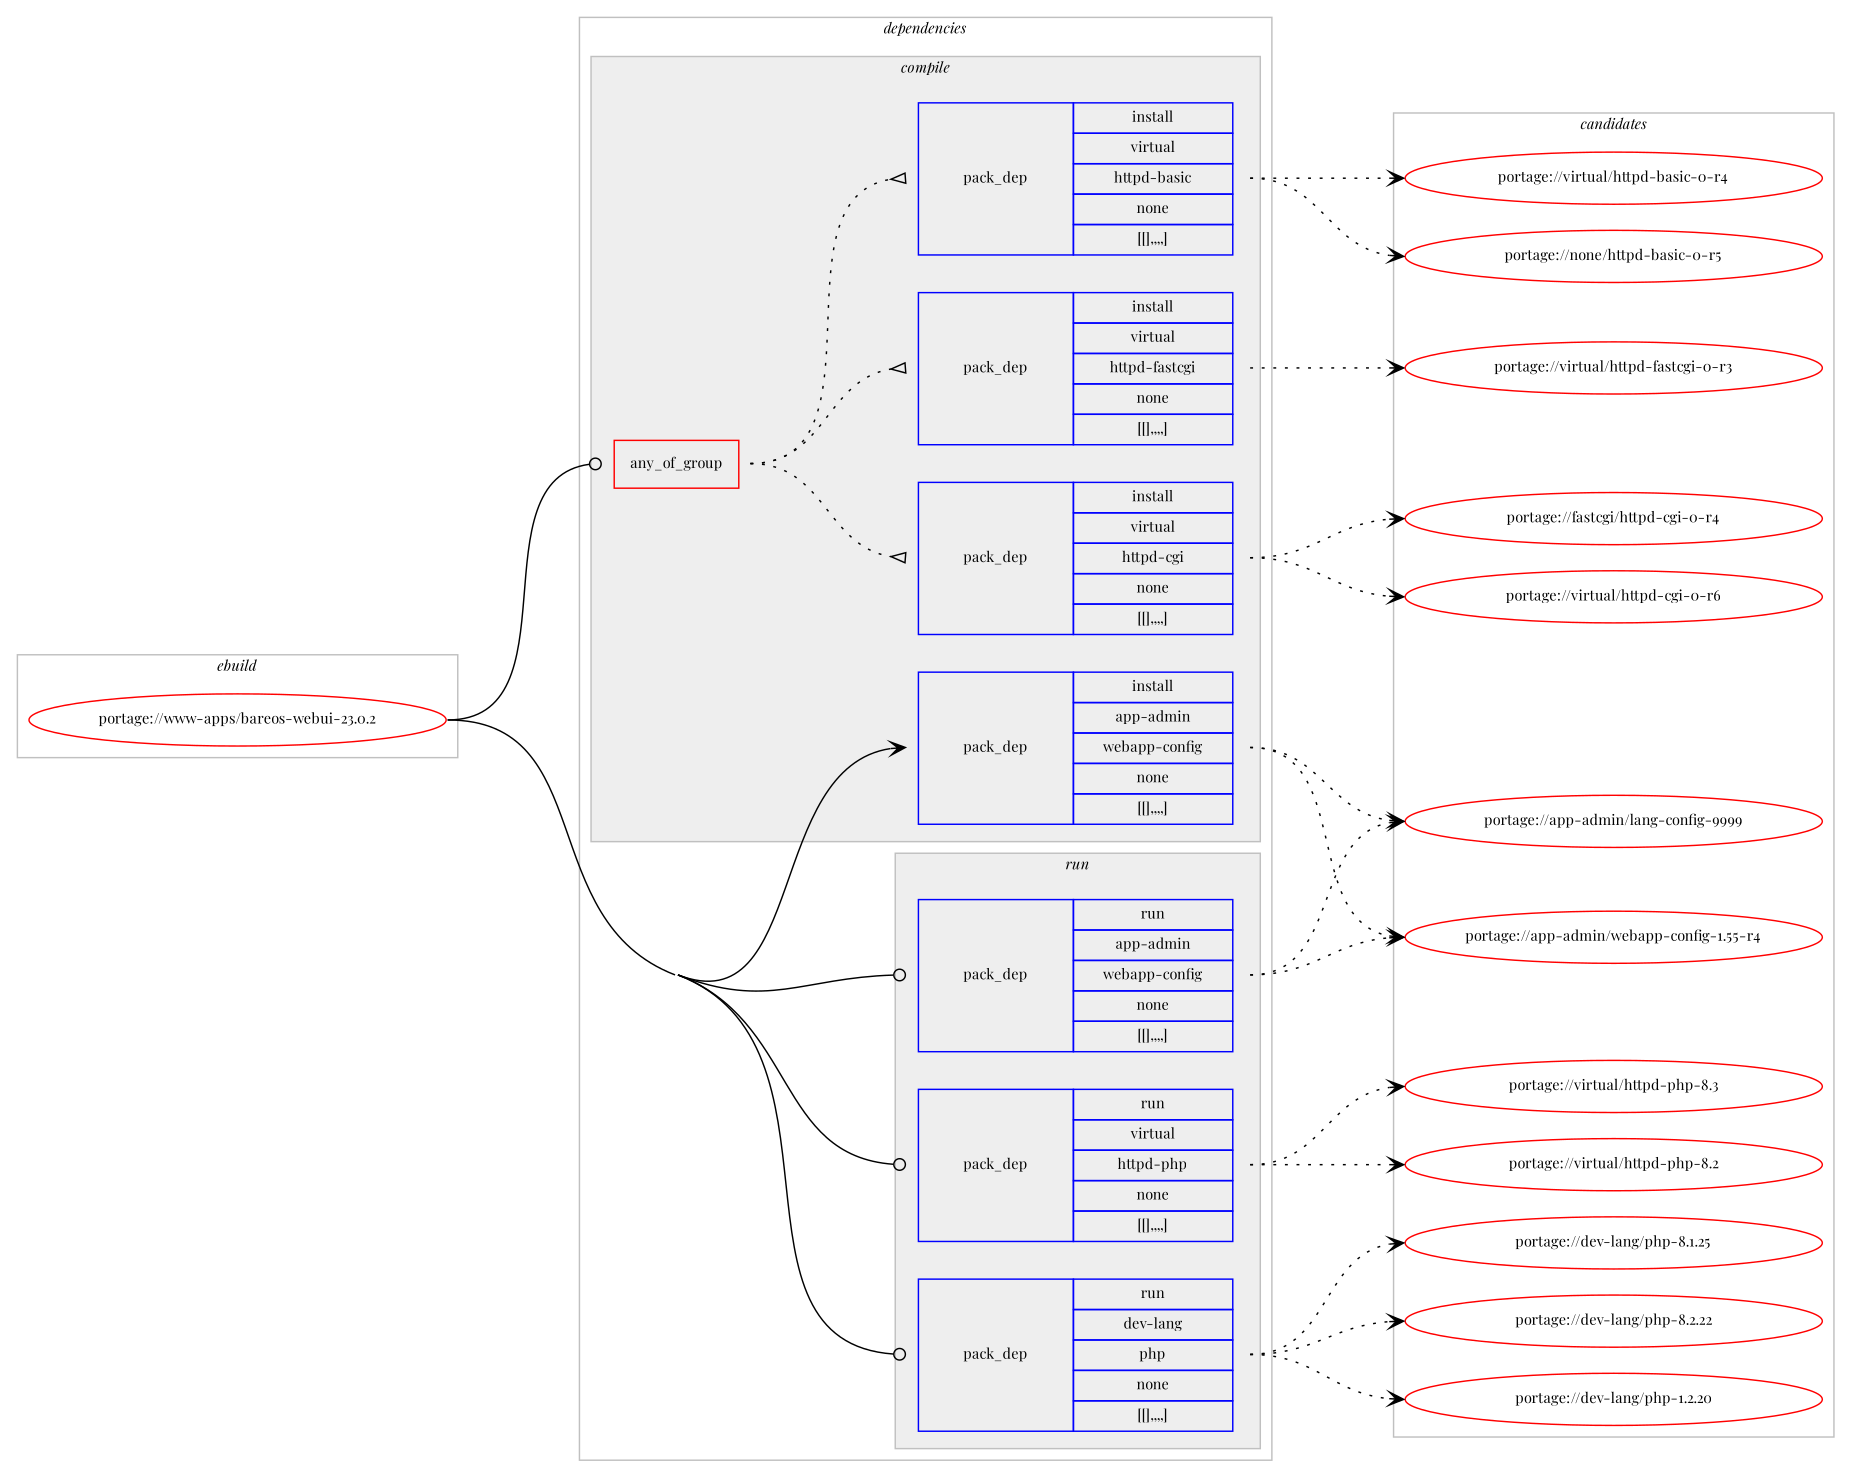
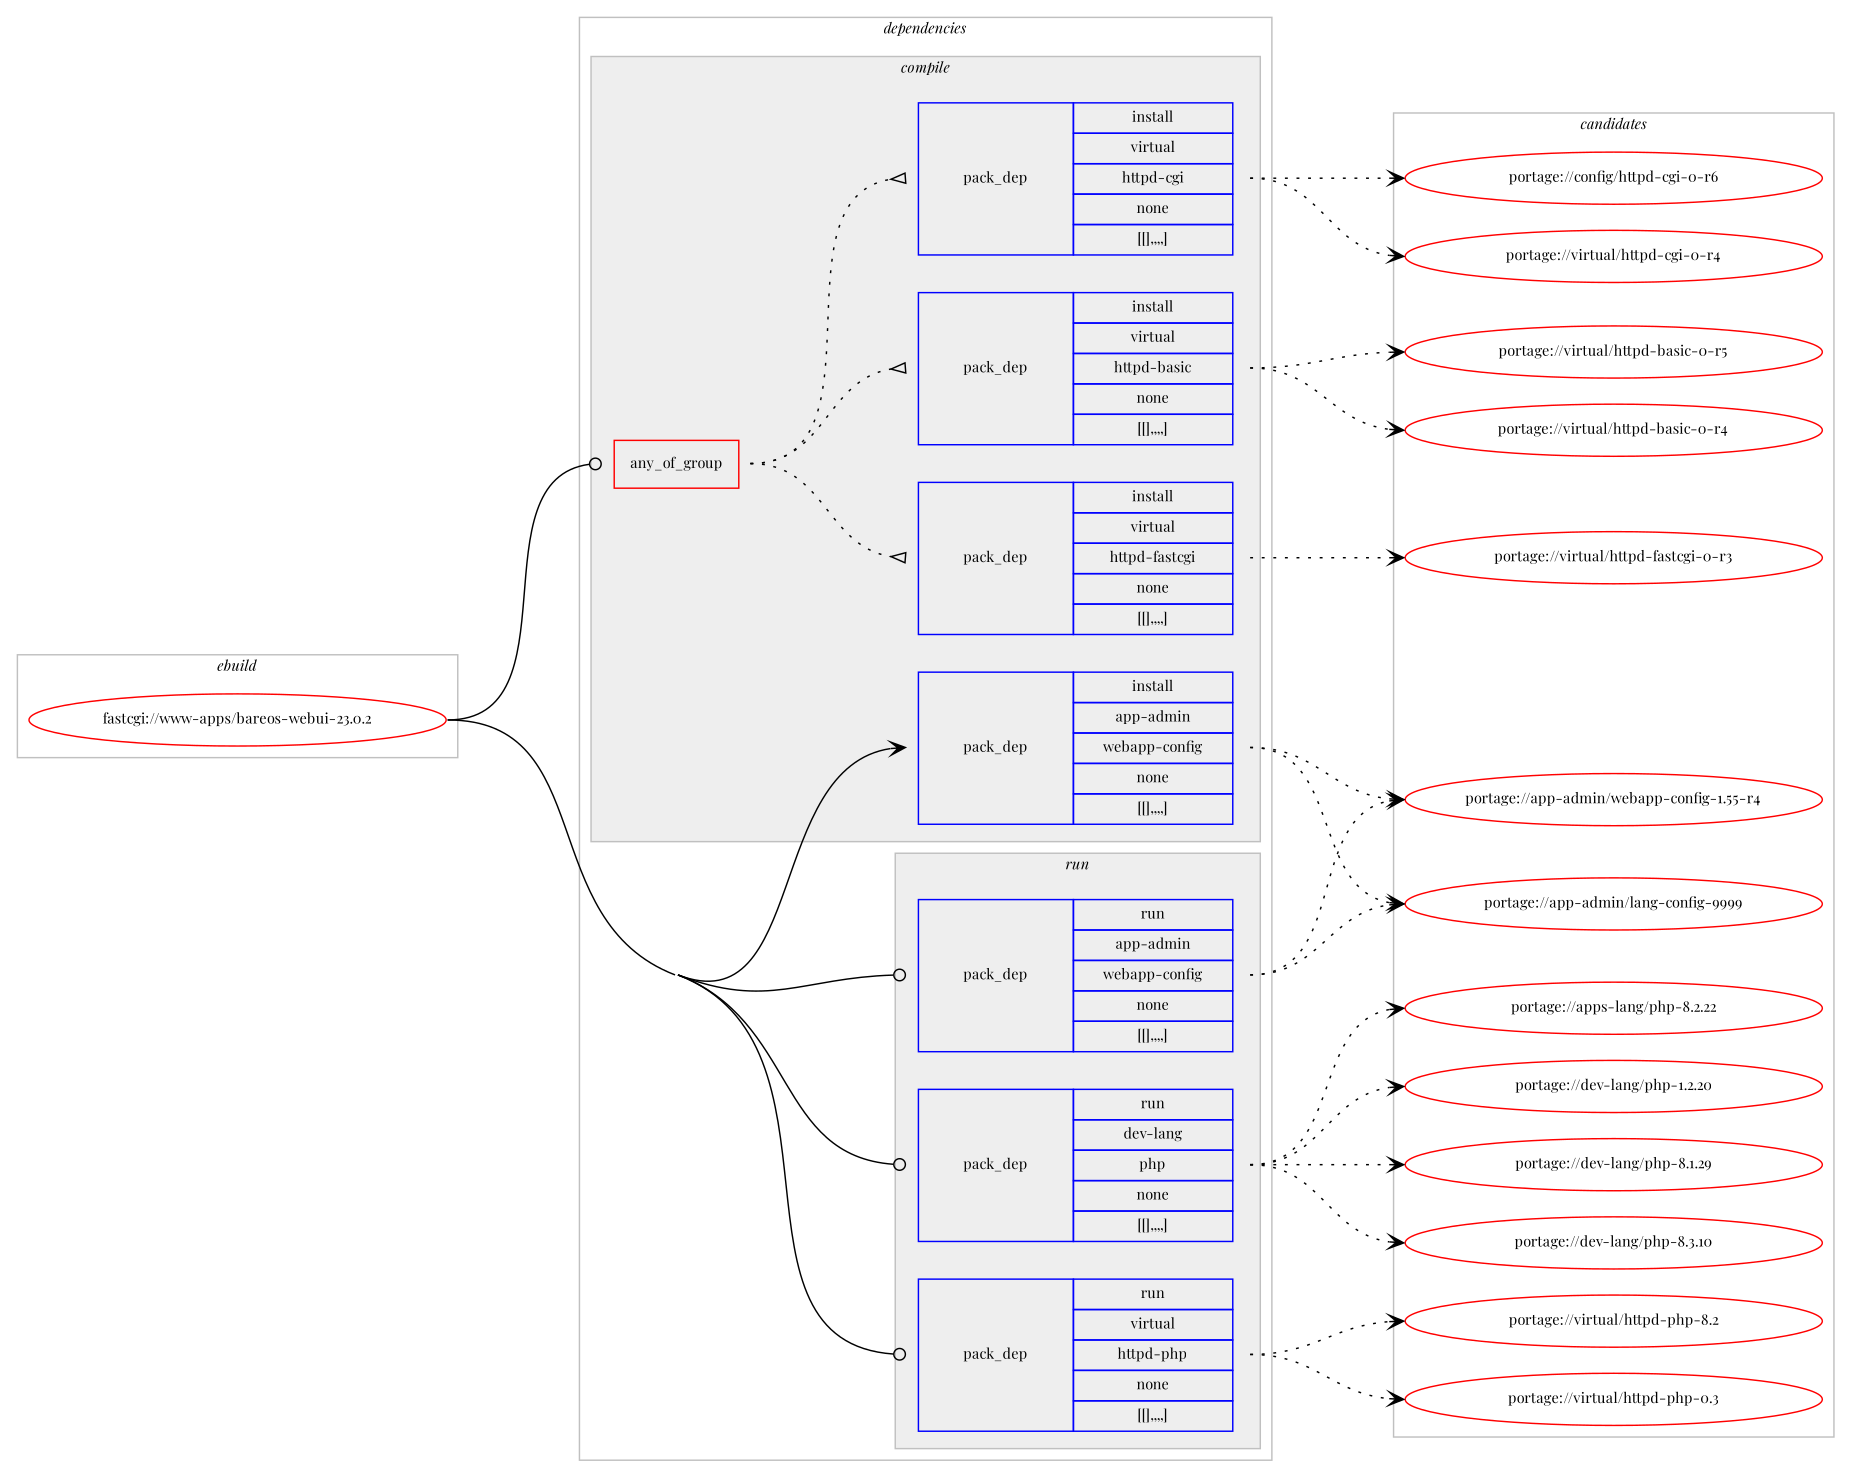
(1614, 256) -> (1614, 352)
(1614, 519) -> (1614, 256)
(1614, 597) -> (1614, 178)
(238, 720) -> (238, 720)
(1614, 1086) -> (1614, 1399)
none -> (1614, 1243)
(1614, 1243) -> (1614, 1165)
(1614, 1321) -> (1614, 1008)
